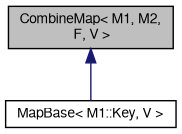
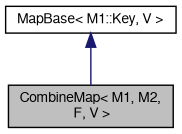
(91, 82) -> (91, 66)
